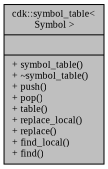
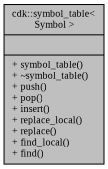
(30, 109) -> (31, 109)
